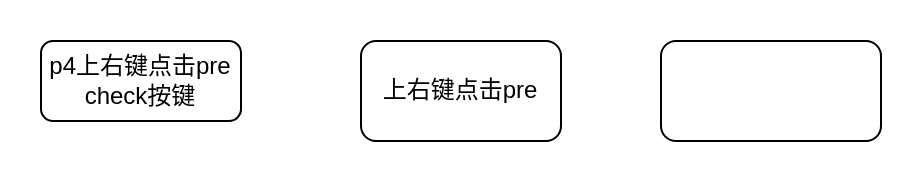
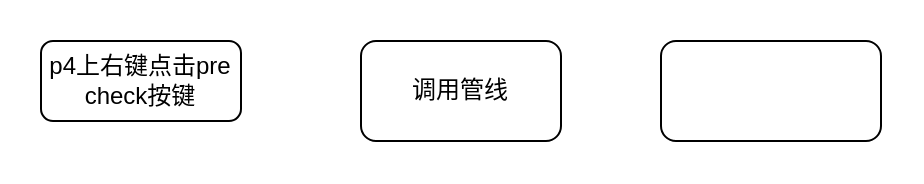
(461, 91) -> (461, 91)
